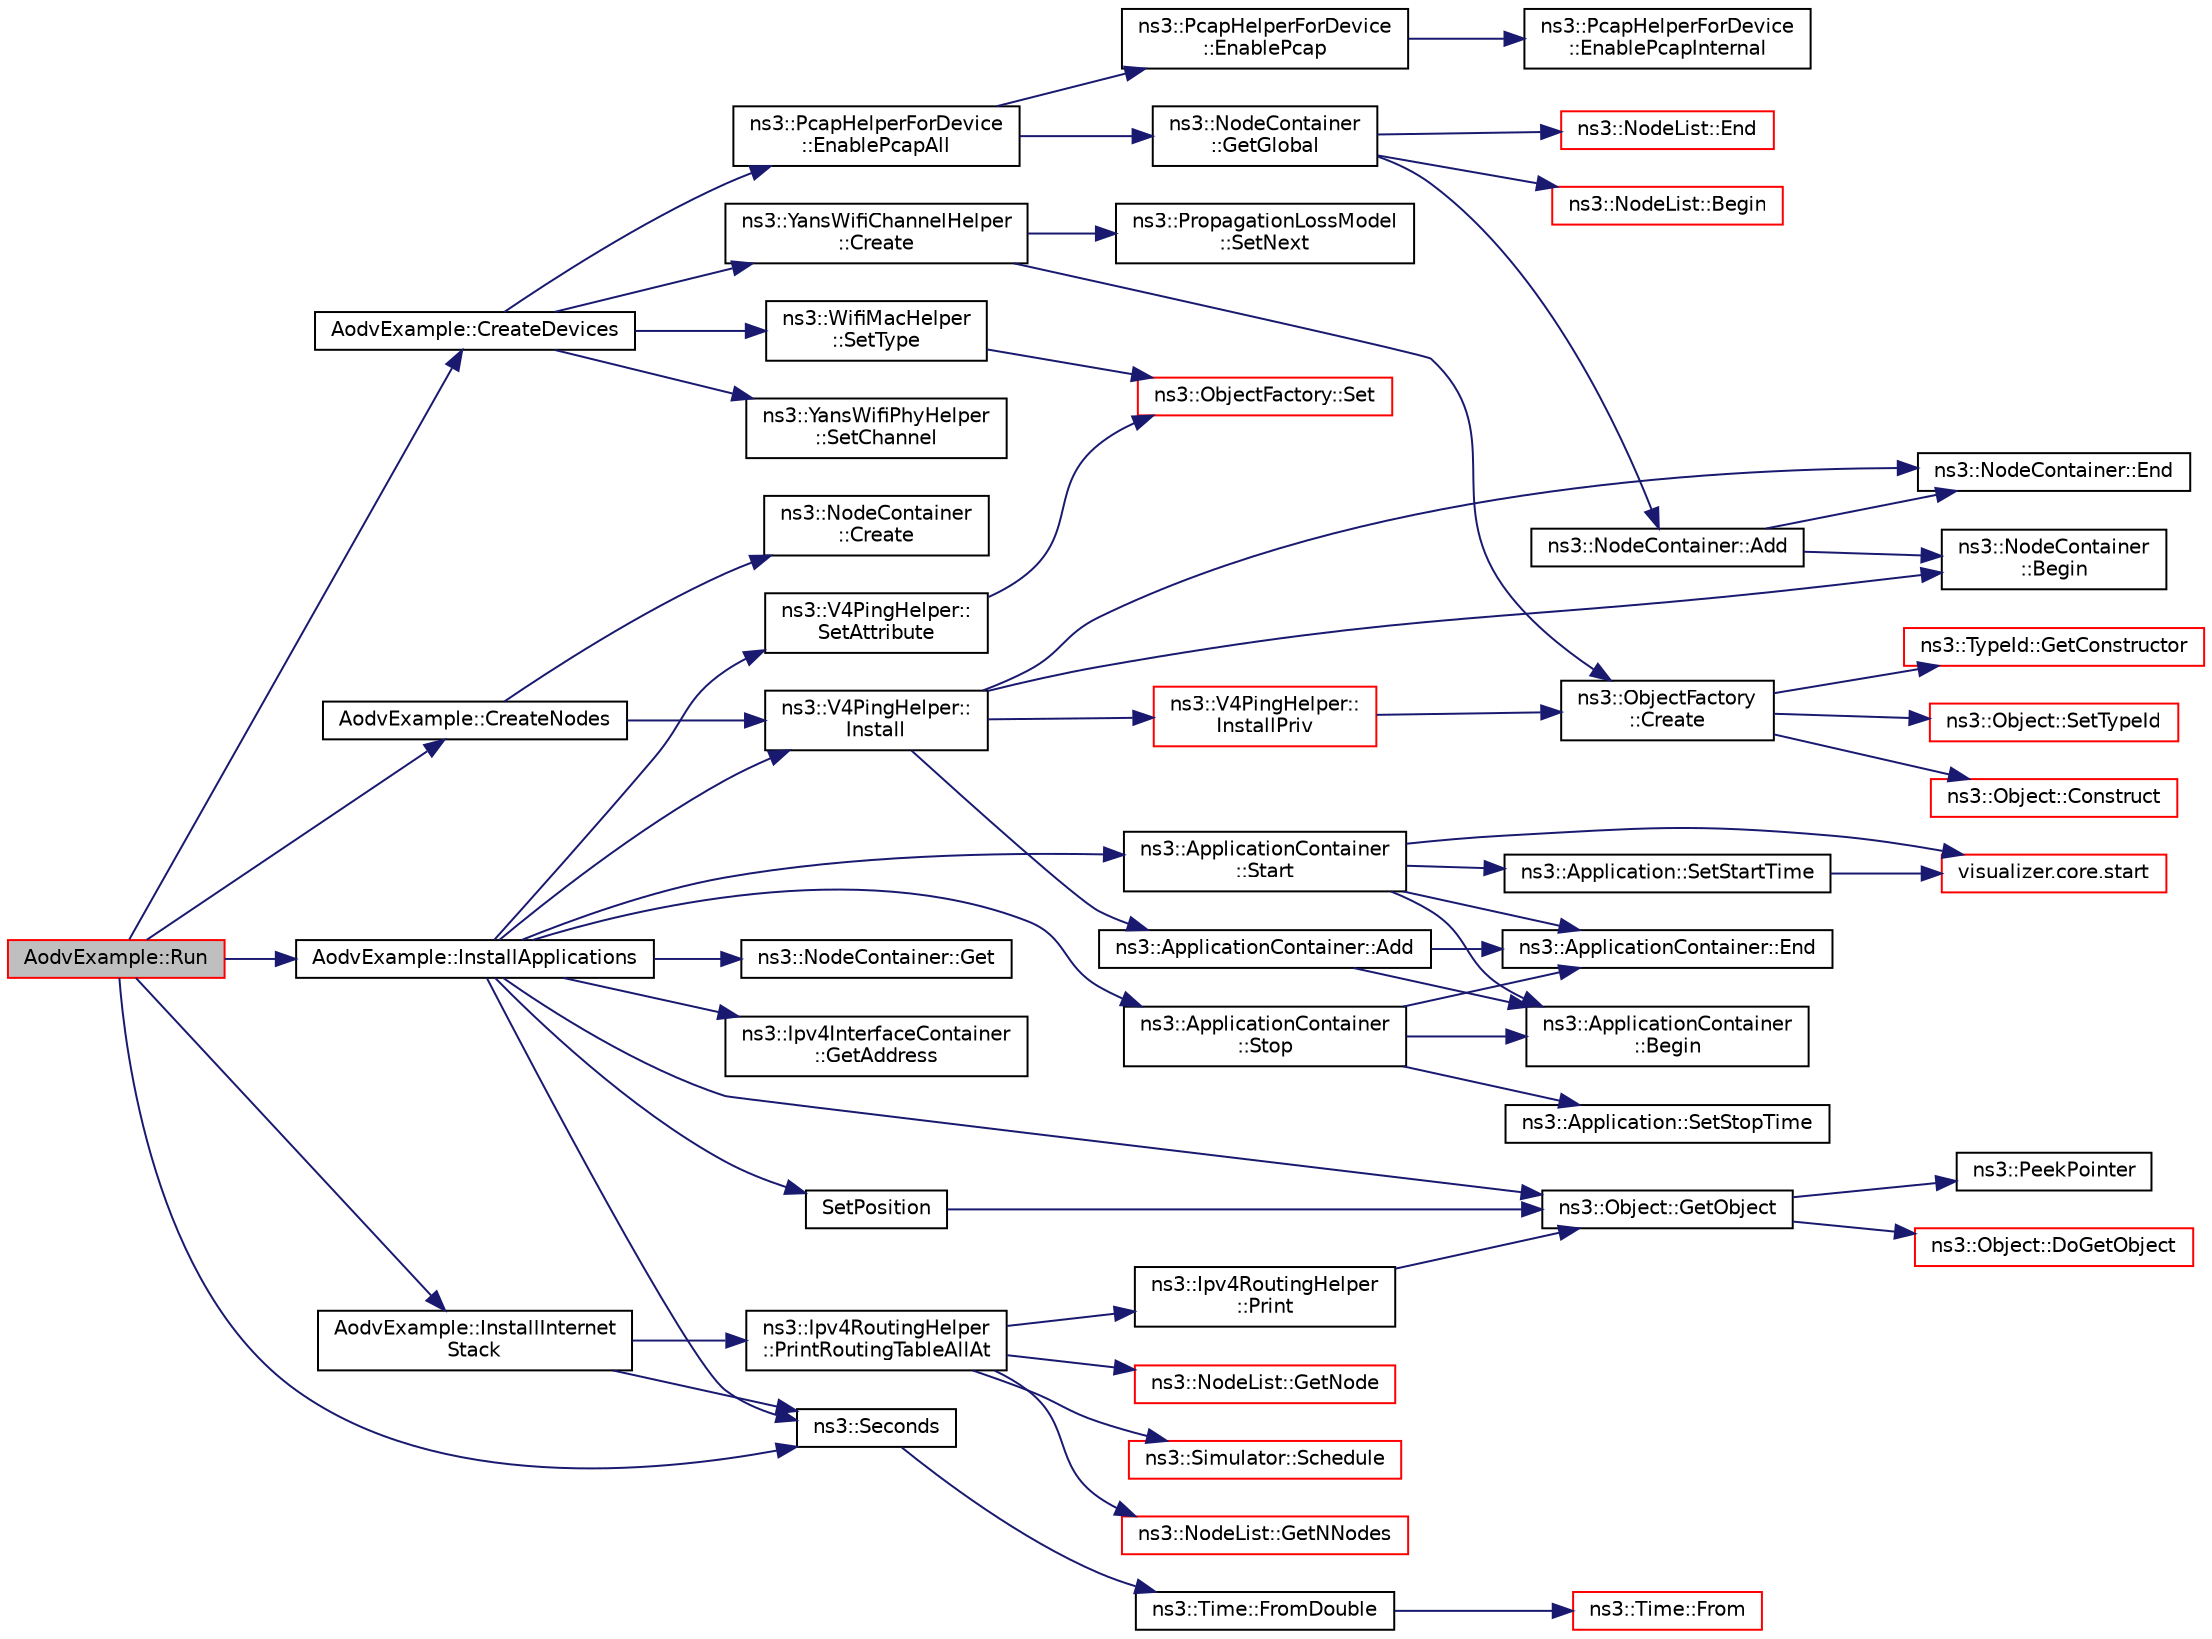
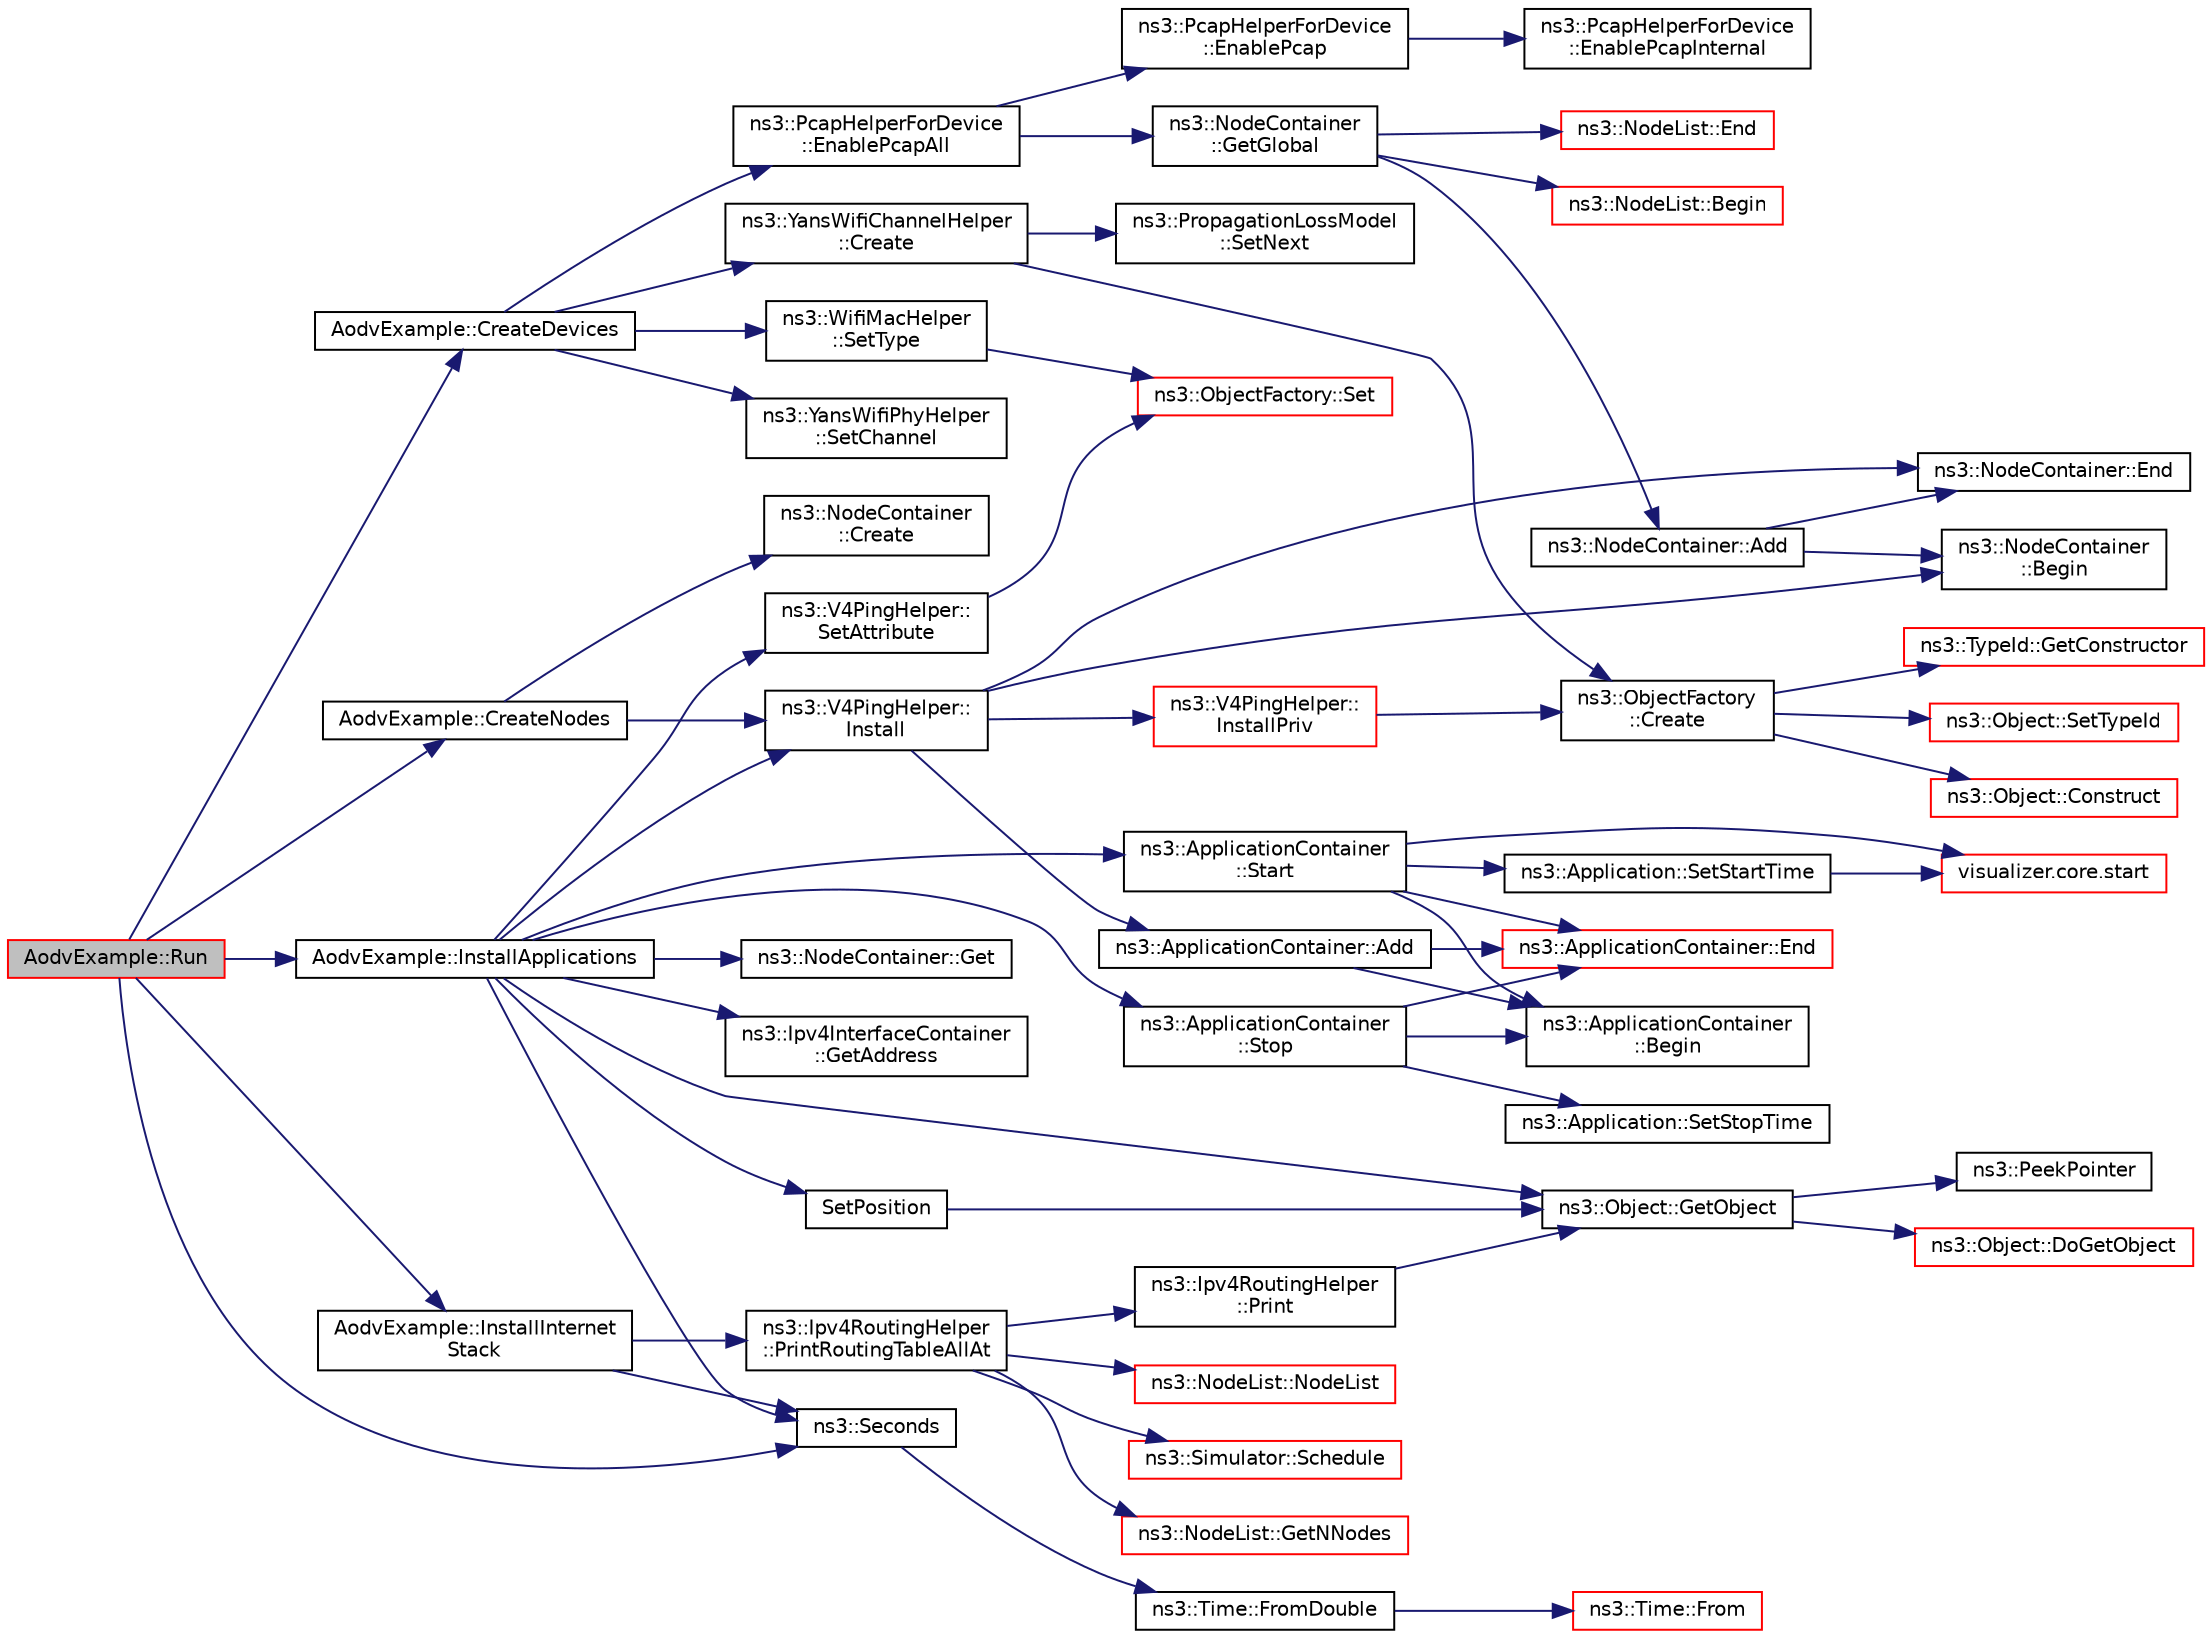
(1668, 949) -> (1668, 949)
(1265, 1384) -> (1265, 1384)
